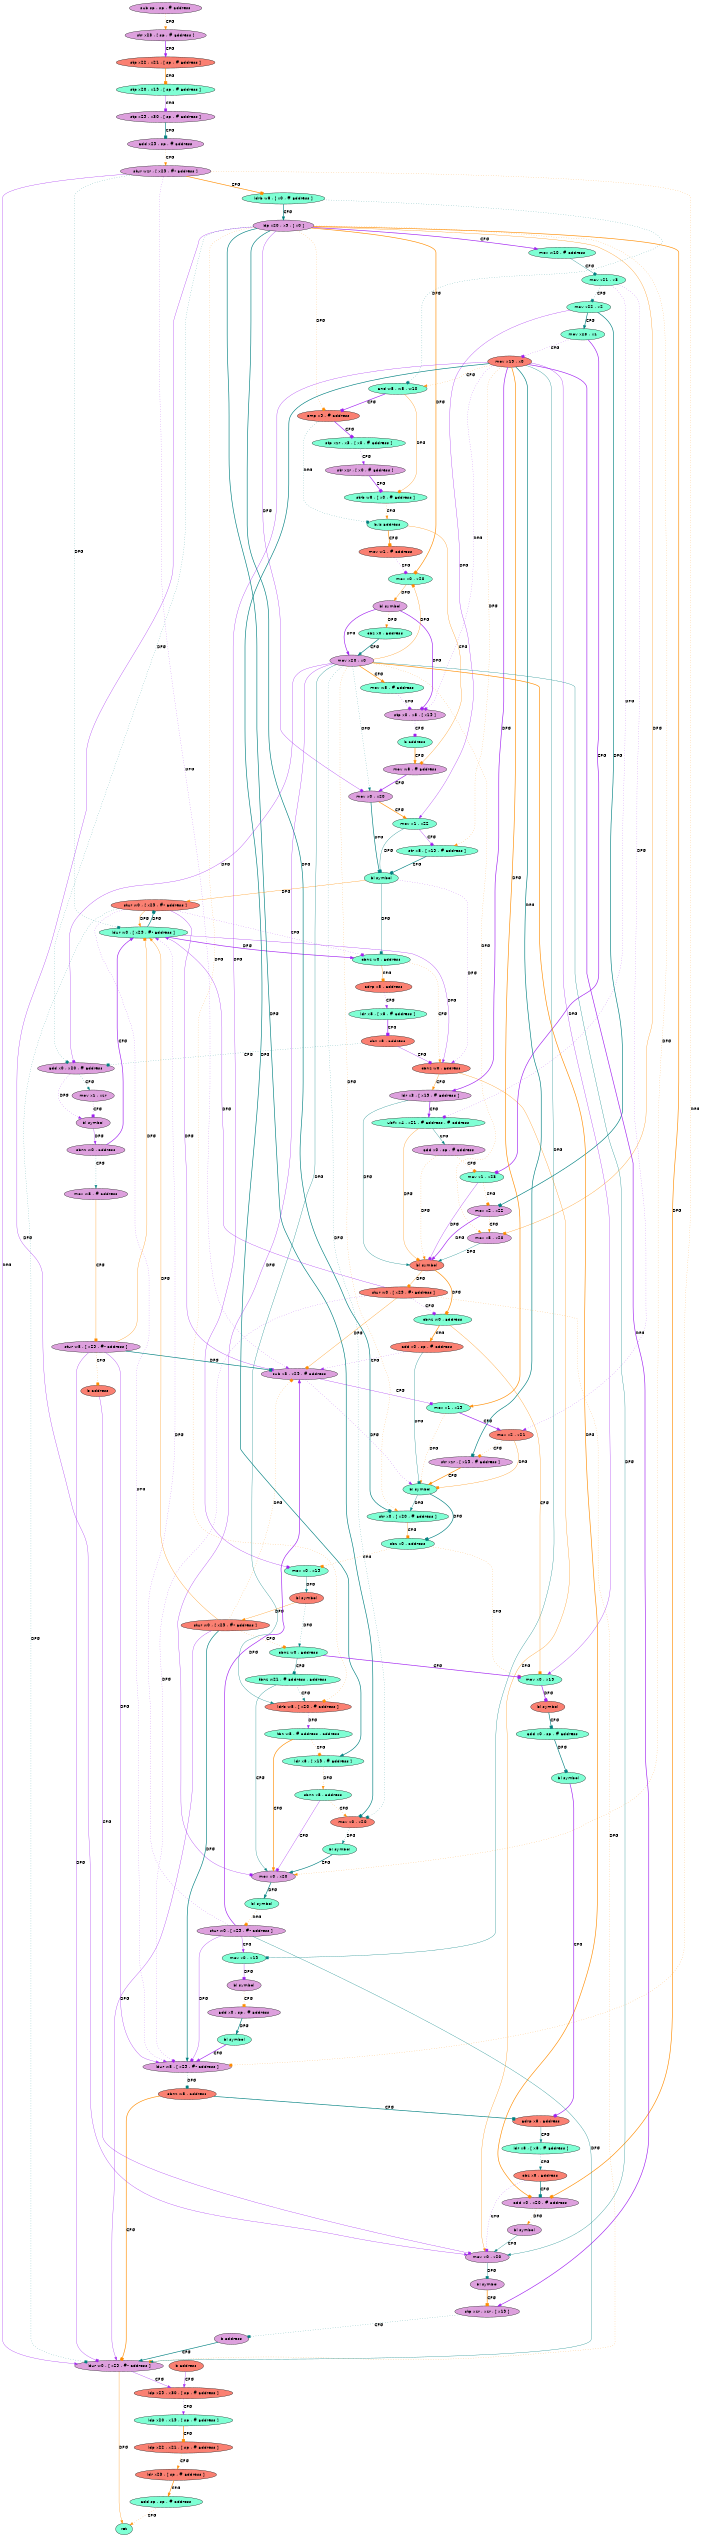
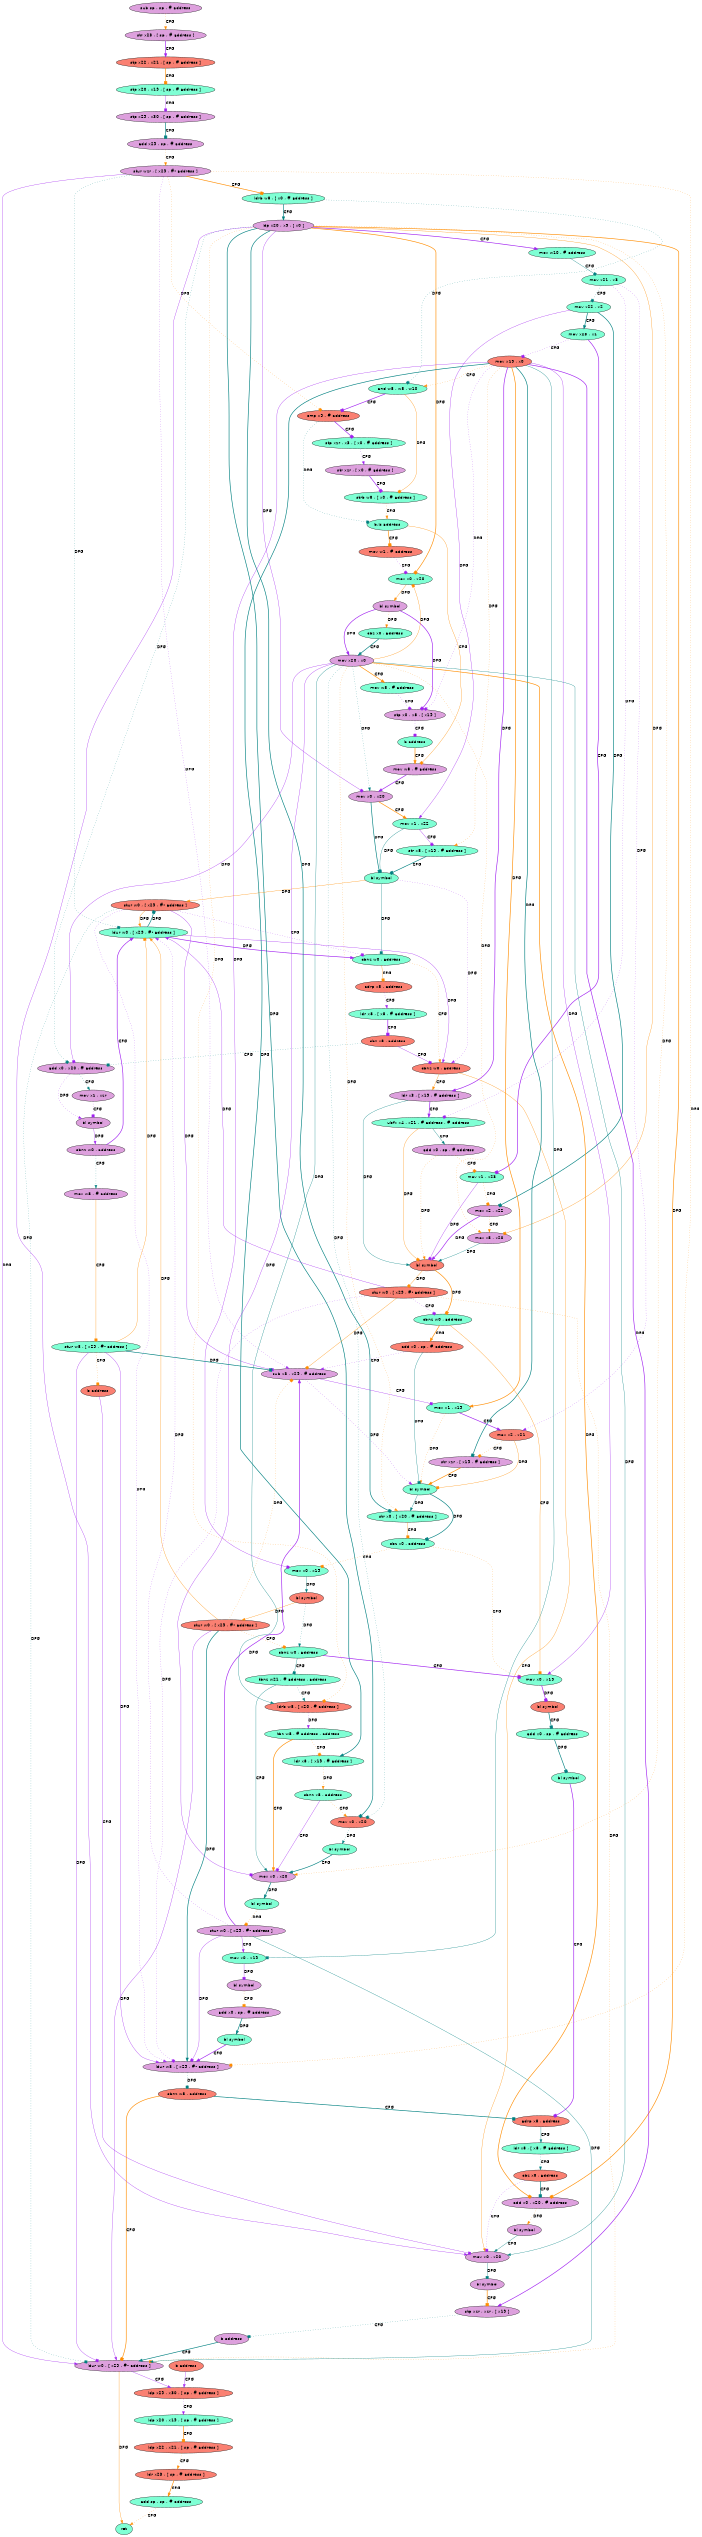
(316, 315) -> (201, 315)
(96, 1347) -> (96, 1347)
